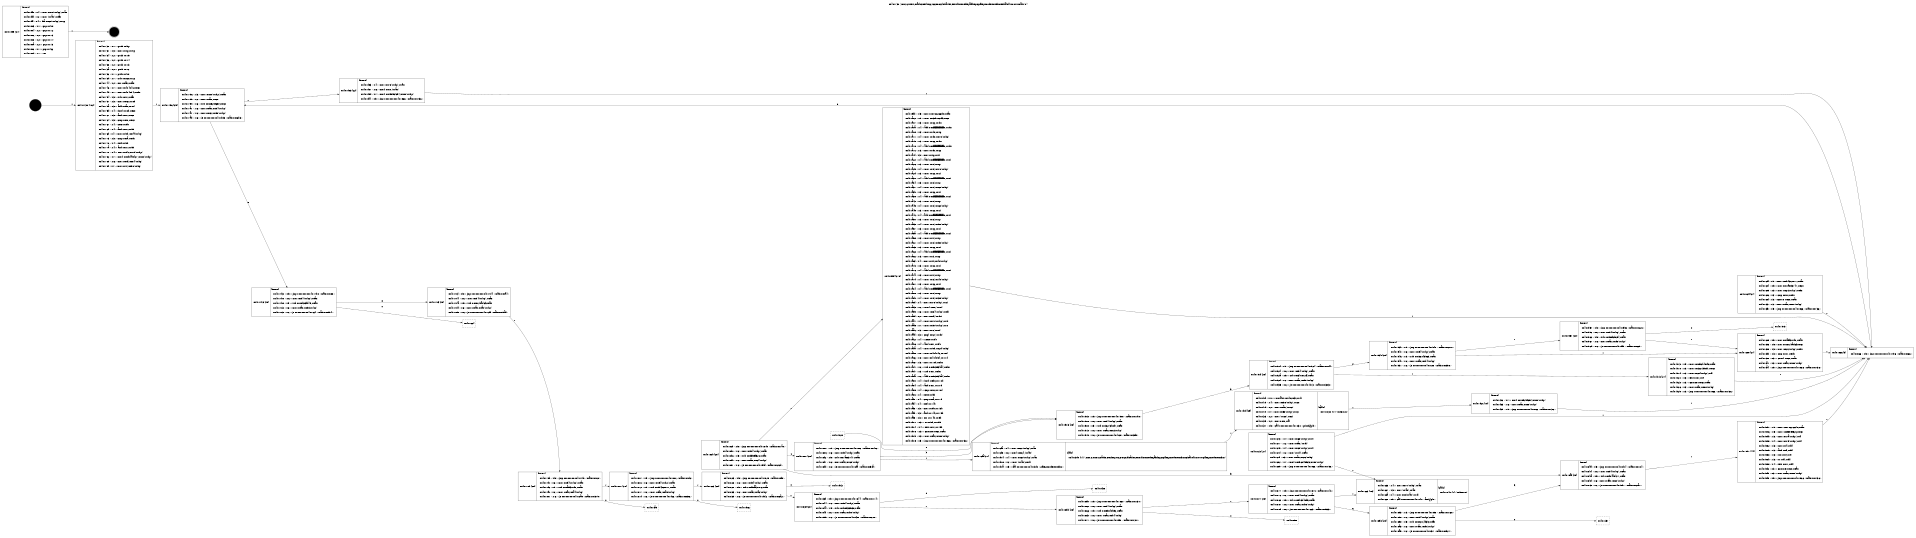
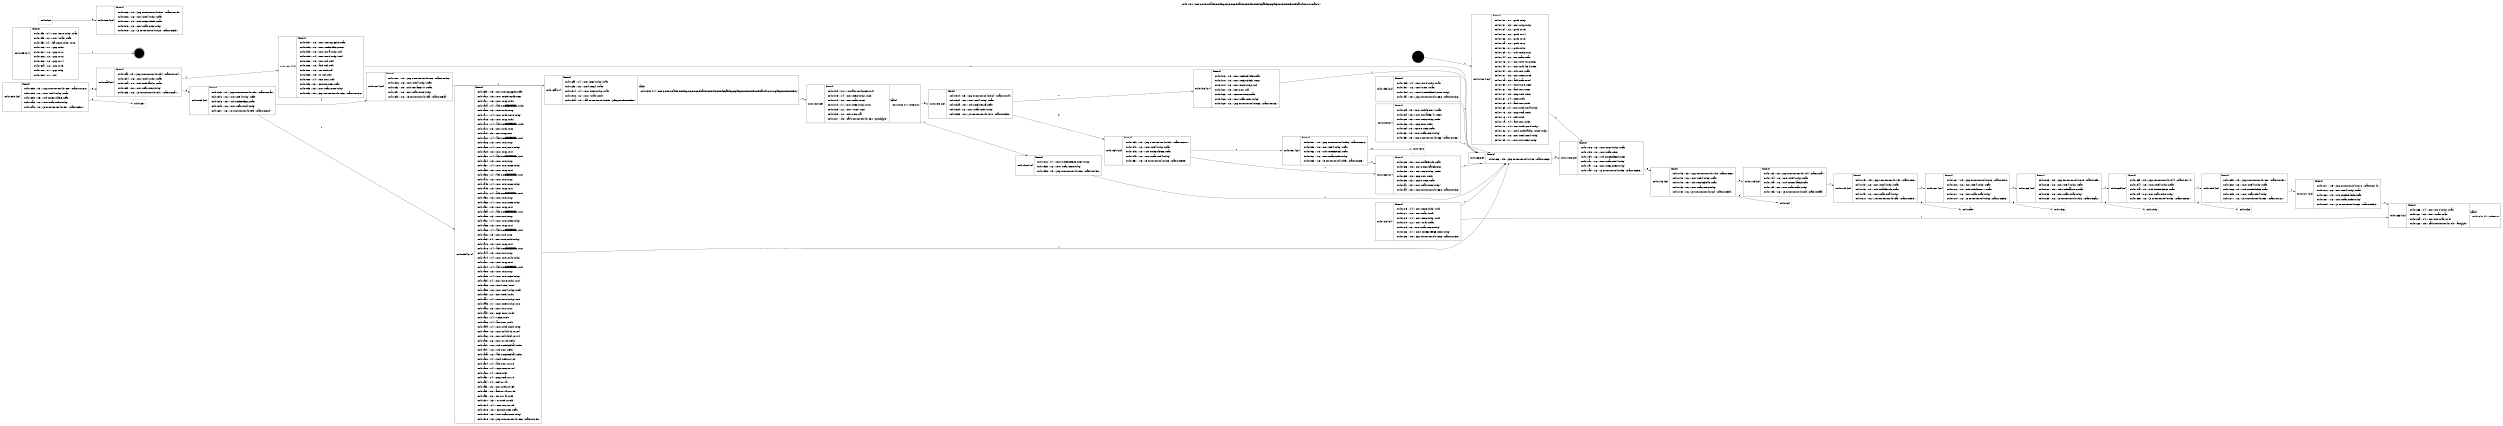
(291, 98) -> none
(1195, 400) -> (924, 104)
(970, 453) -> none
(1171, 475) -> (185, 91)
(1351, 510) -> none
(1292, 520) -> none
